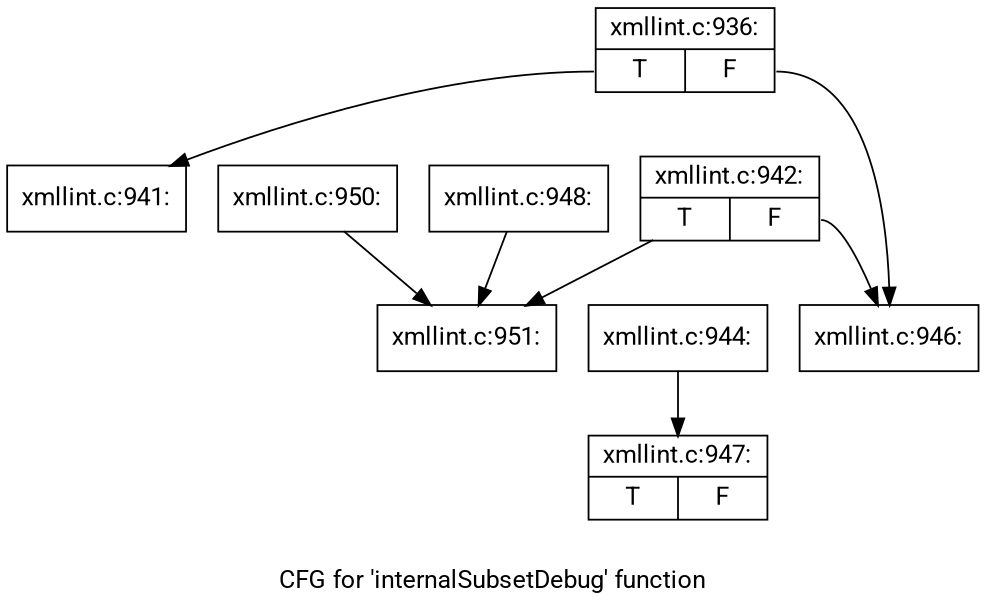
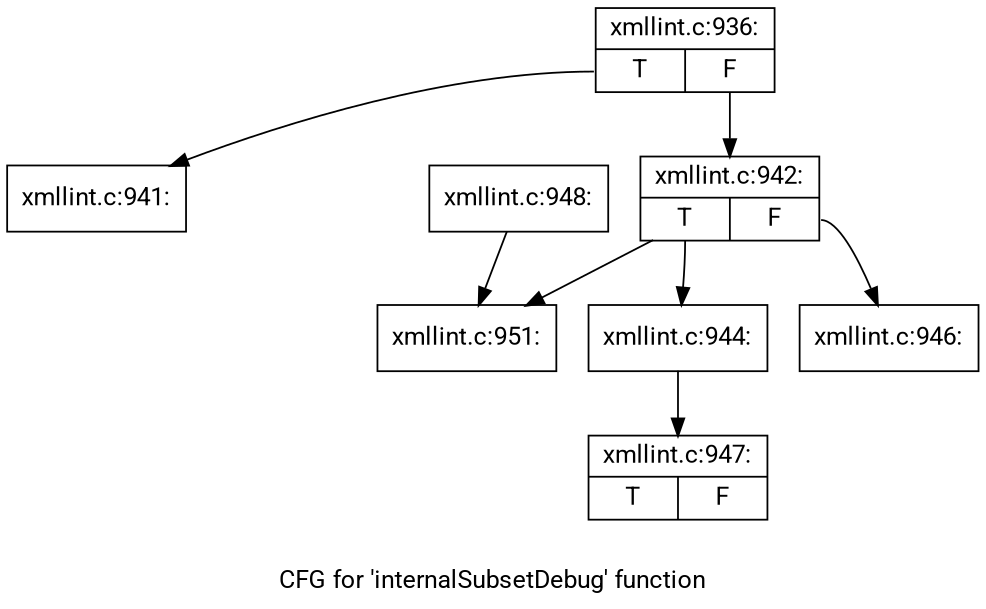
(868, 156) -> (730, 115)
(308, 199) -> none
none -> (685, 264)
